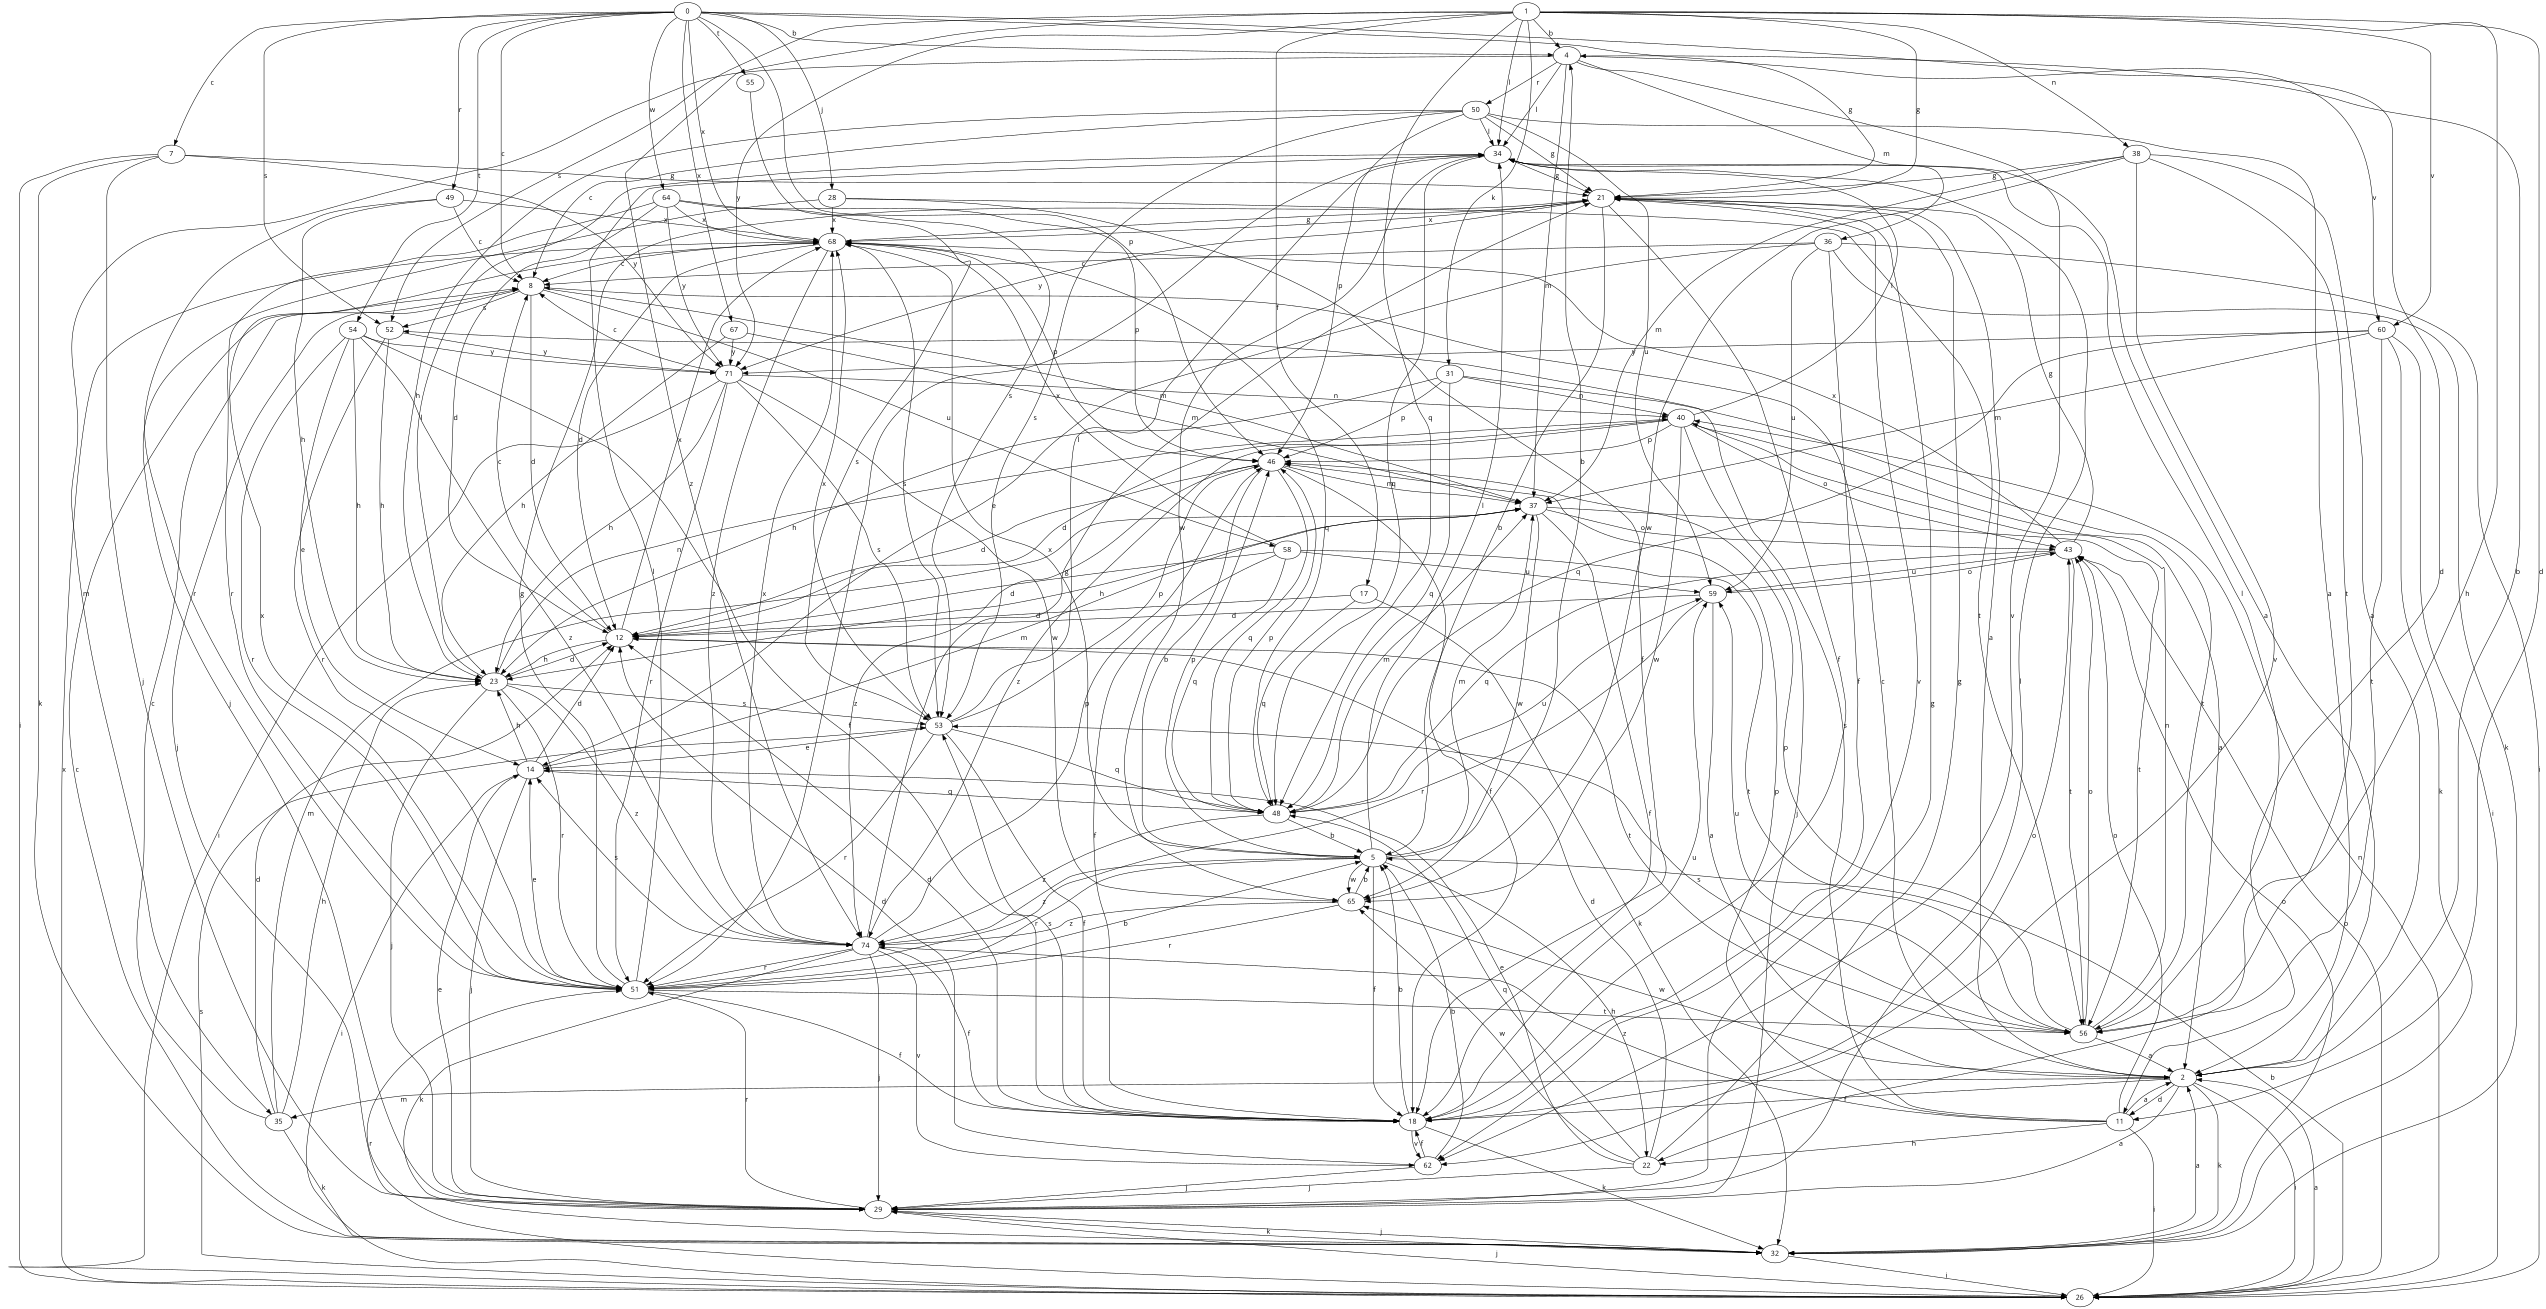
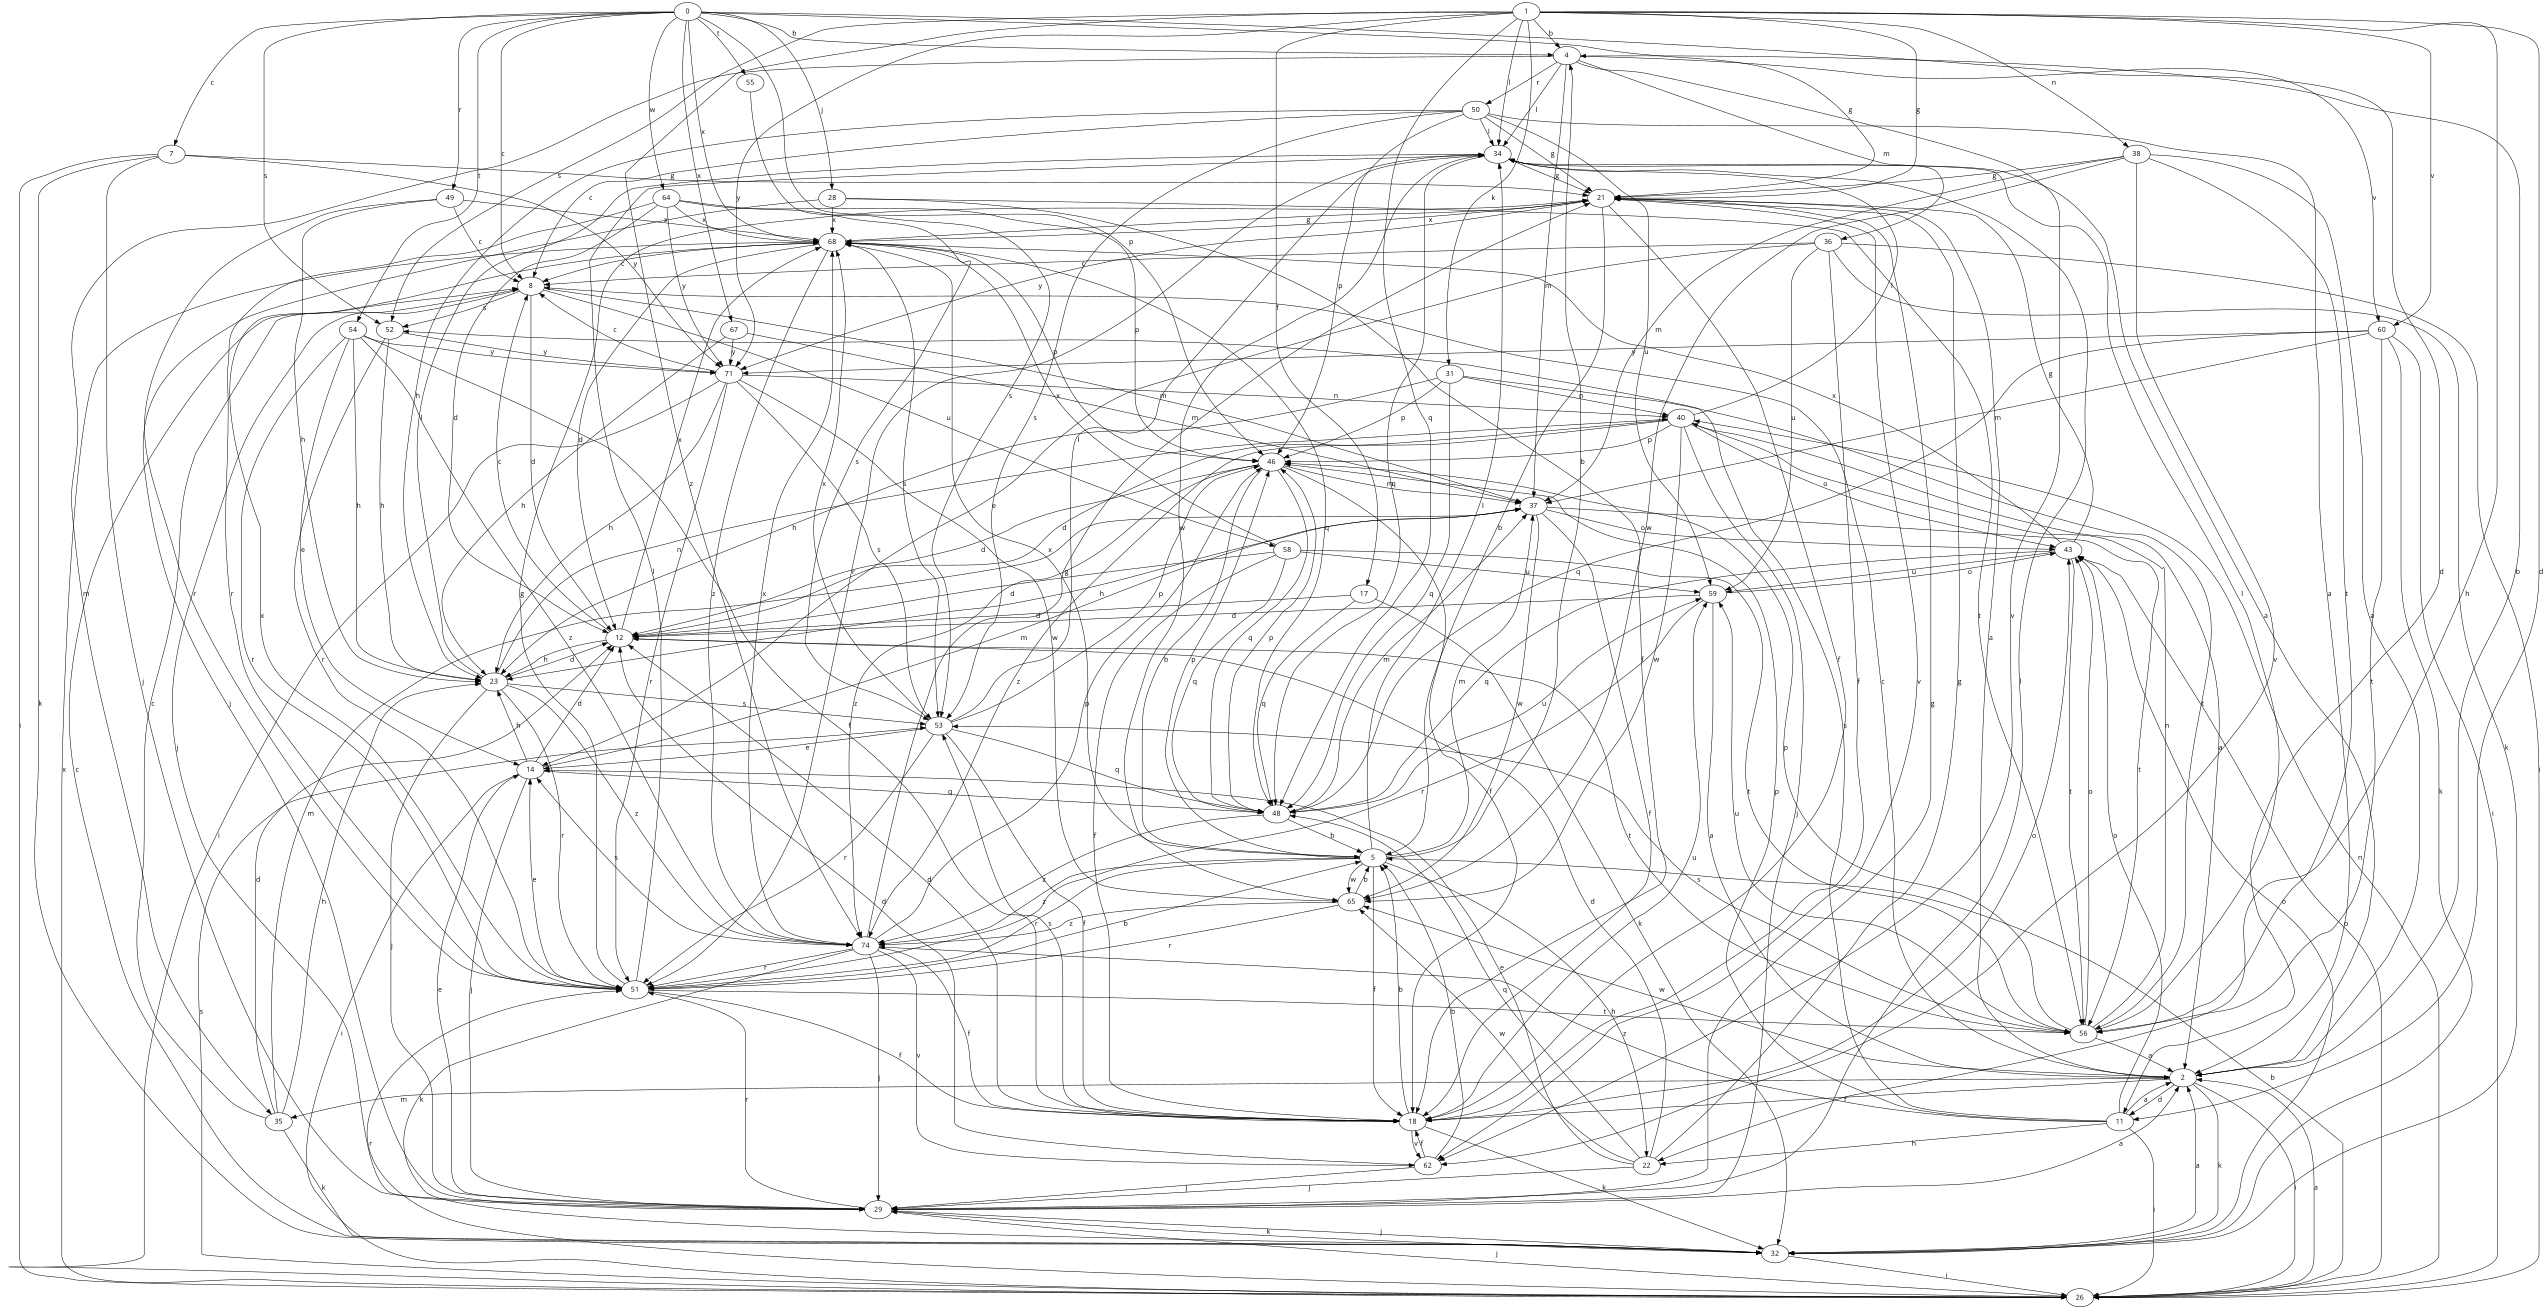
(1717, 1196) -> (1712, 1196)
